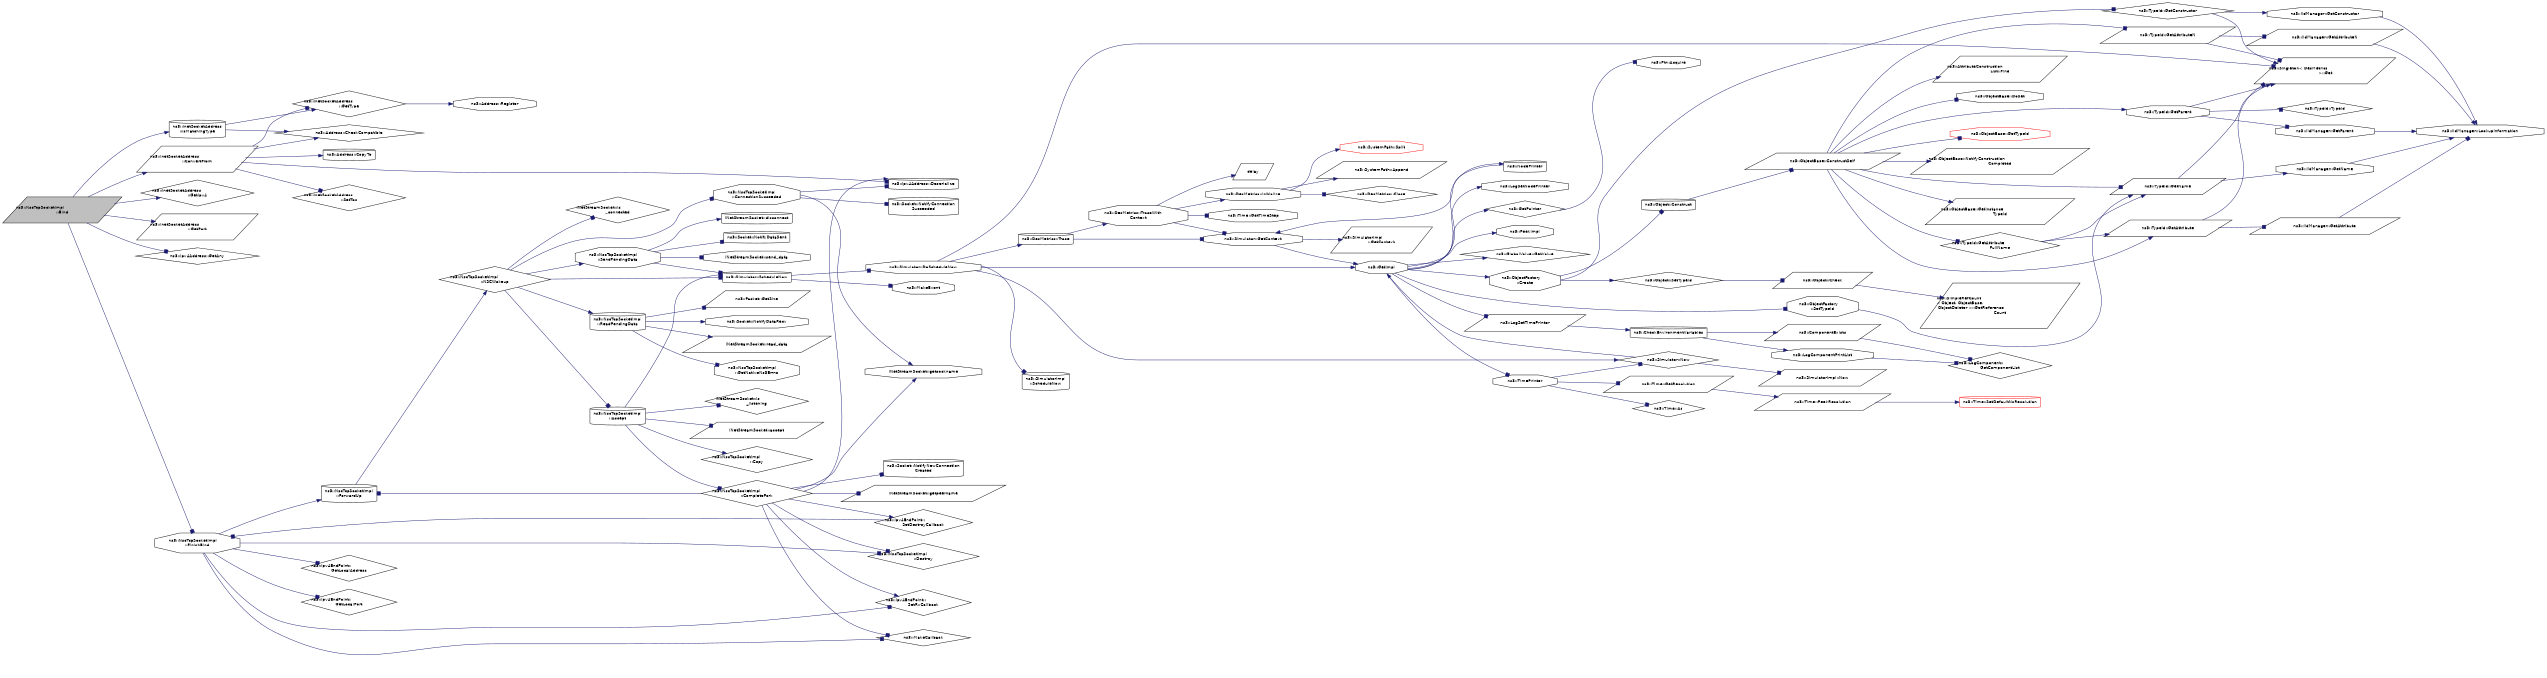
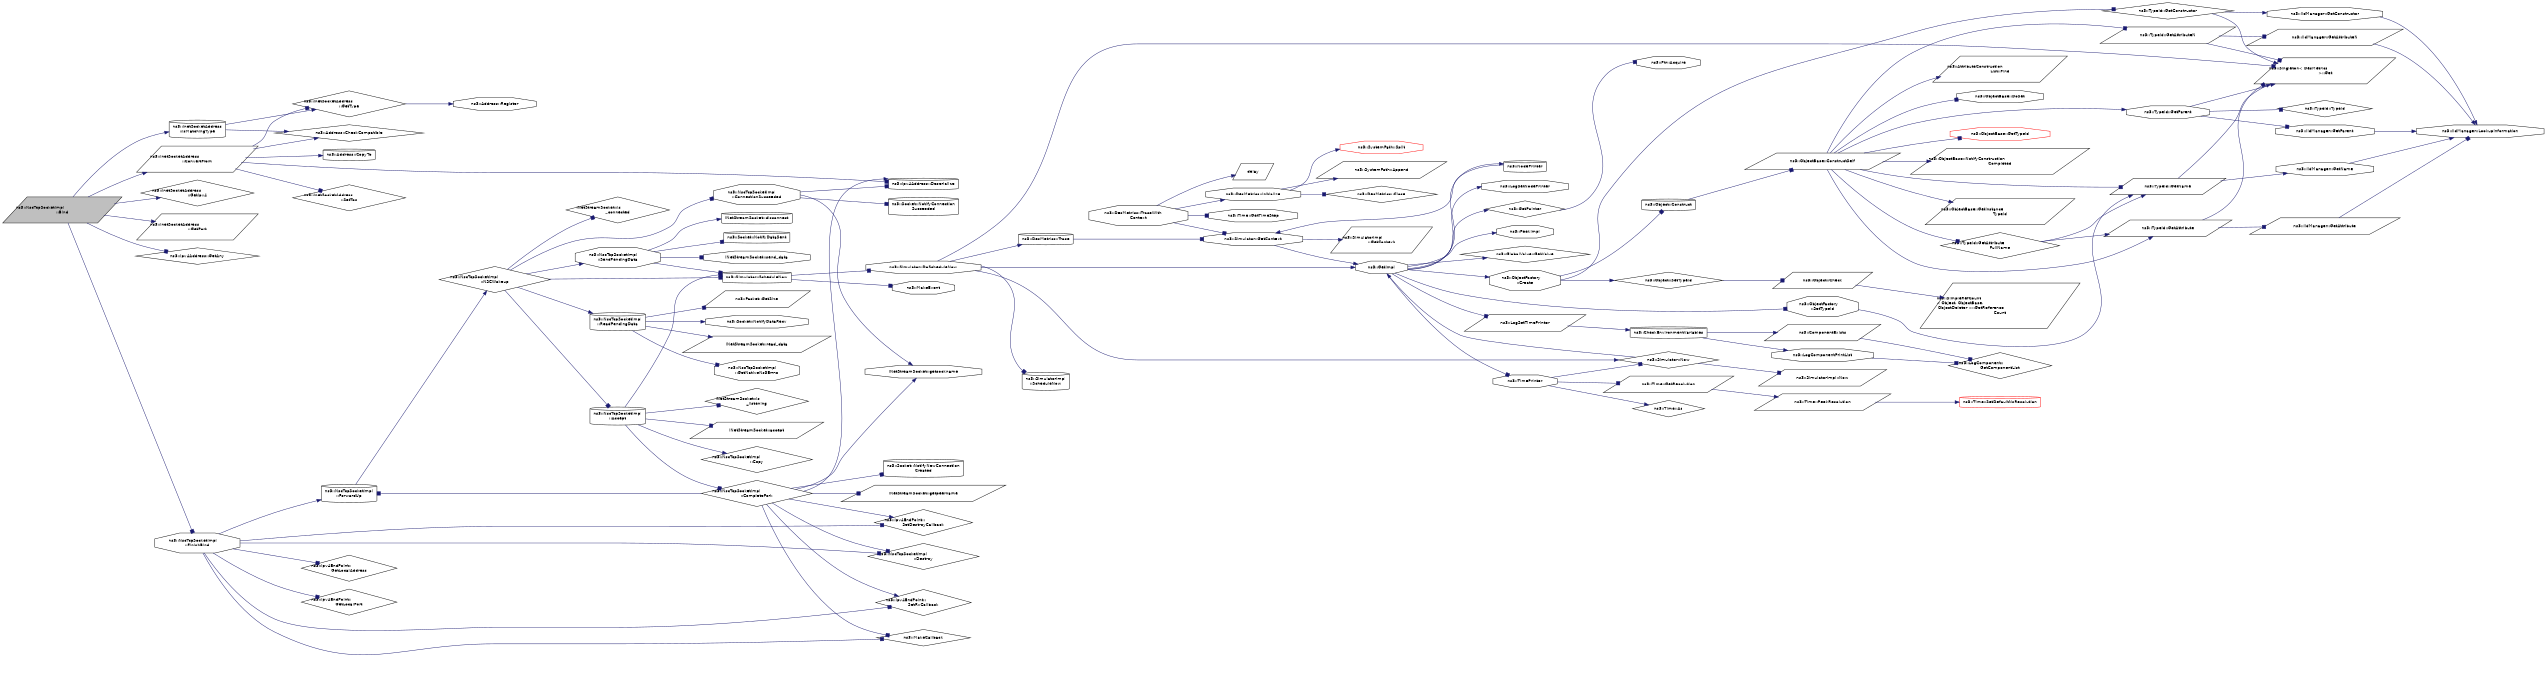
(1085, 229) -> none
(1596, 395) -> (1596, 395)
(559, 519) -> (560, 526)
